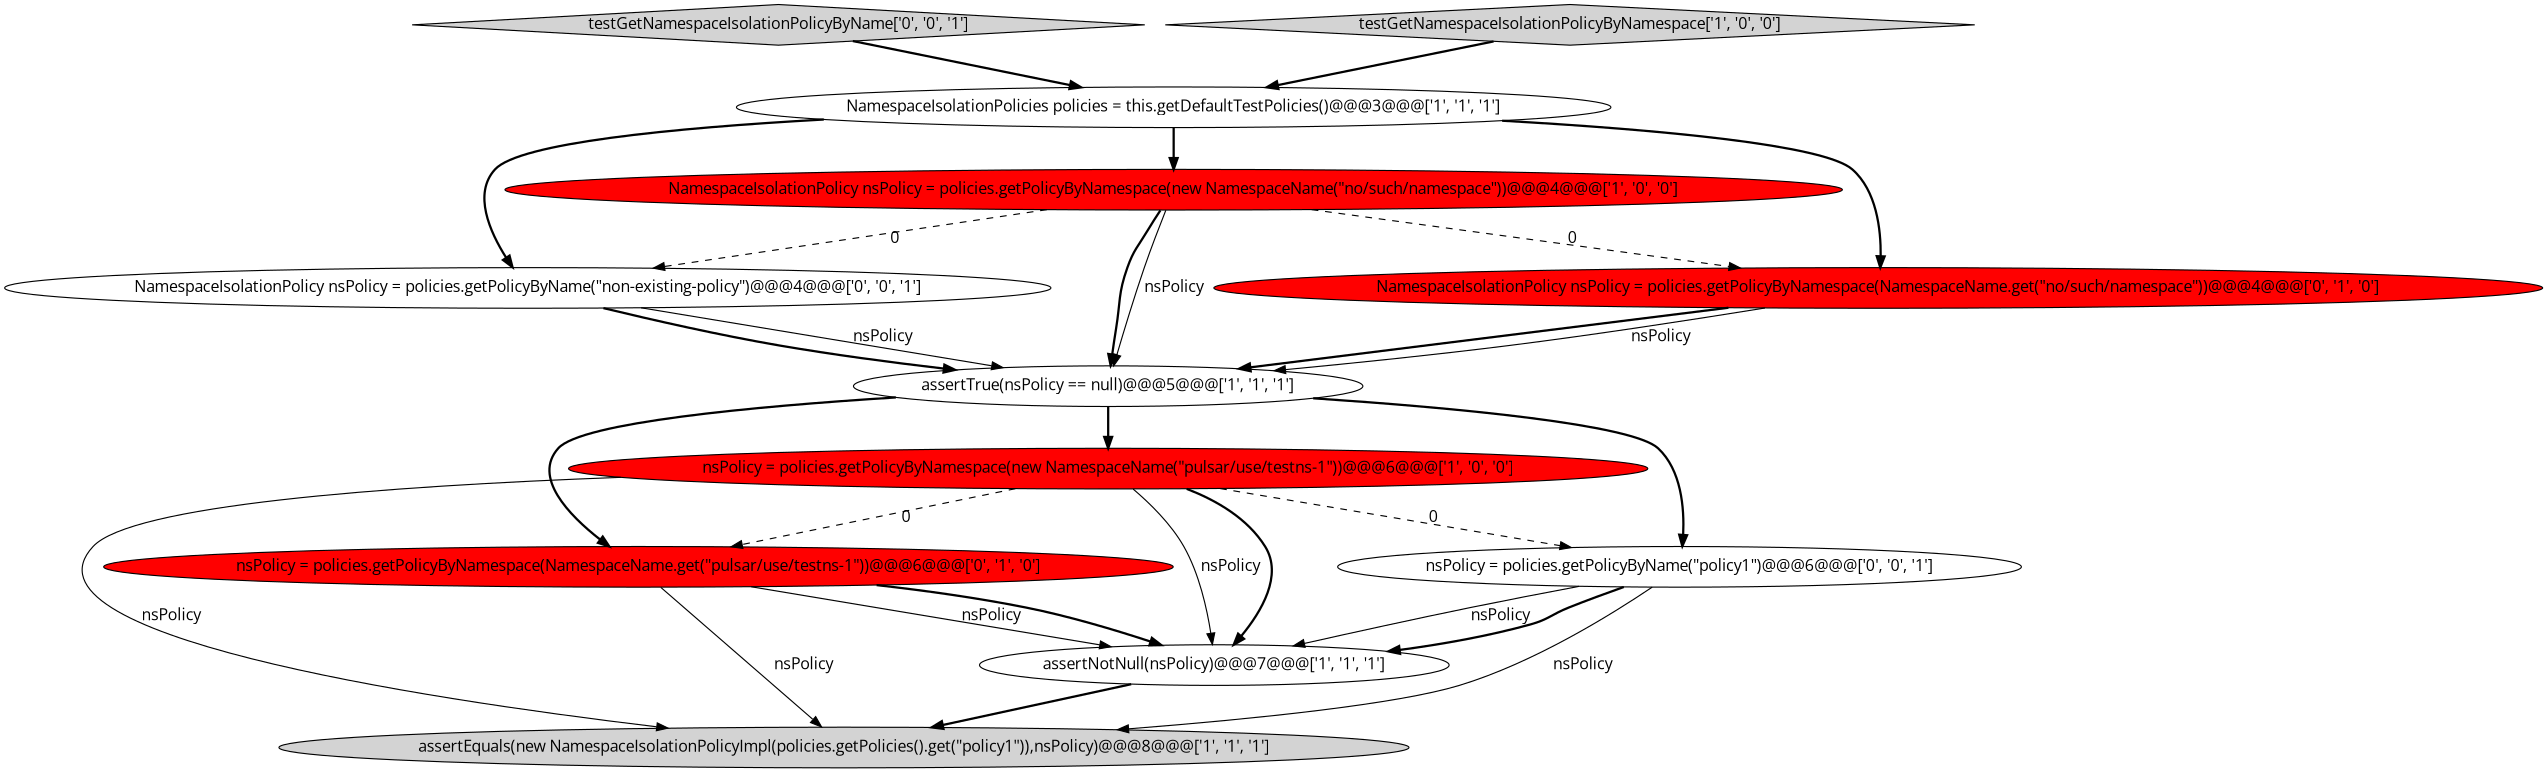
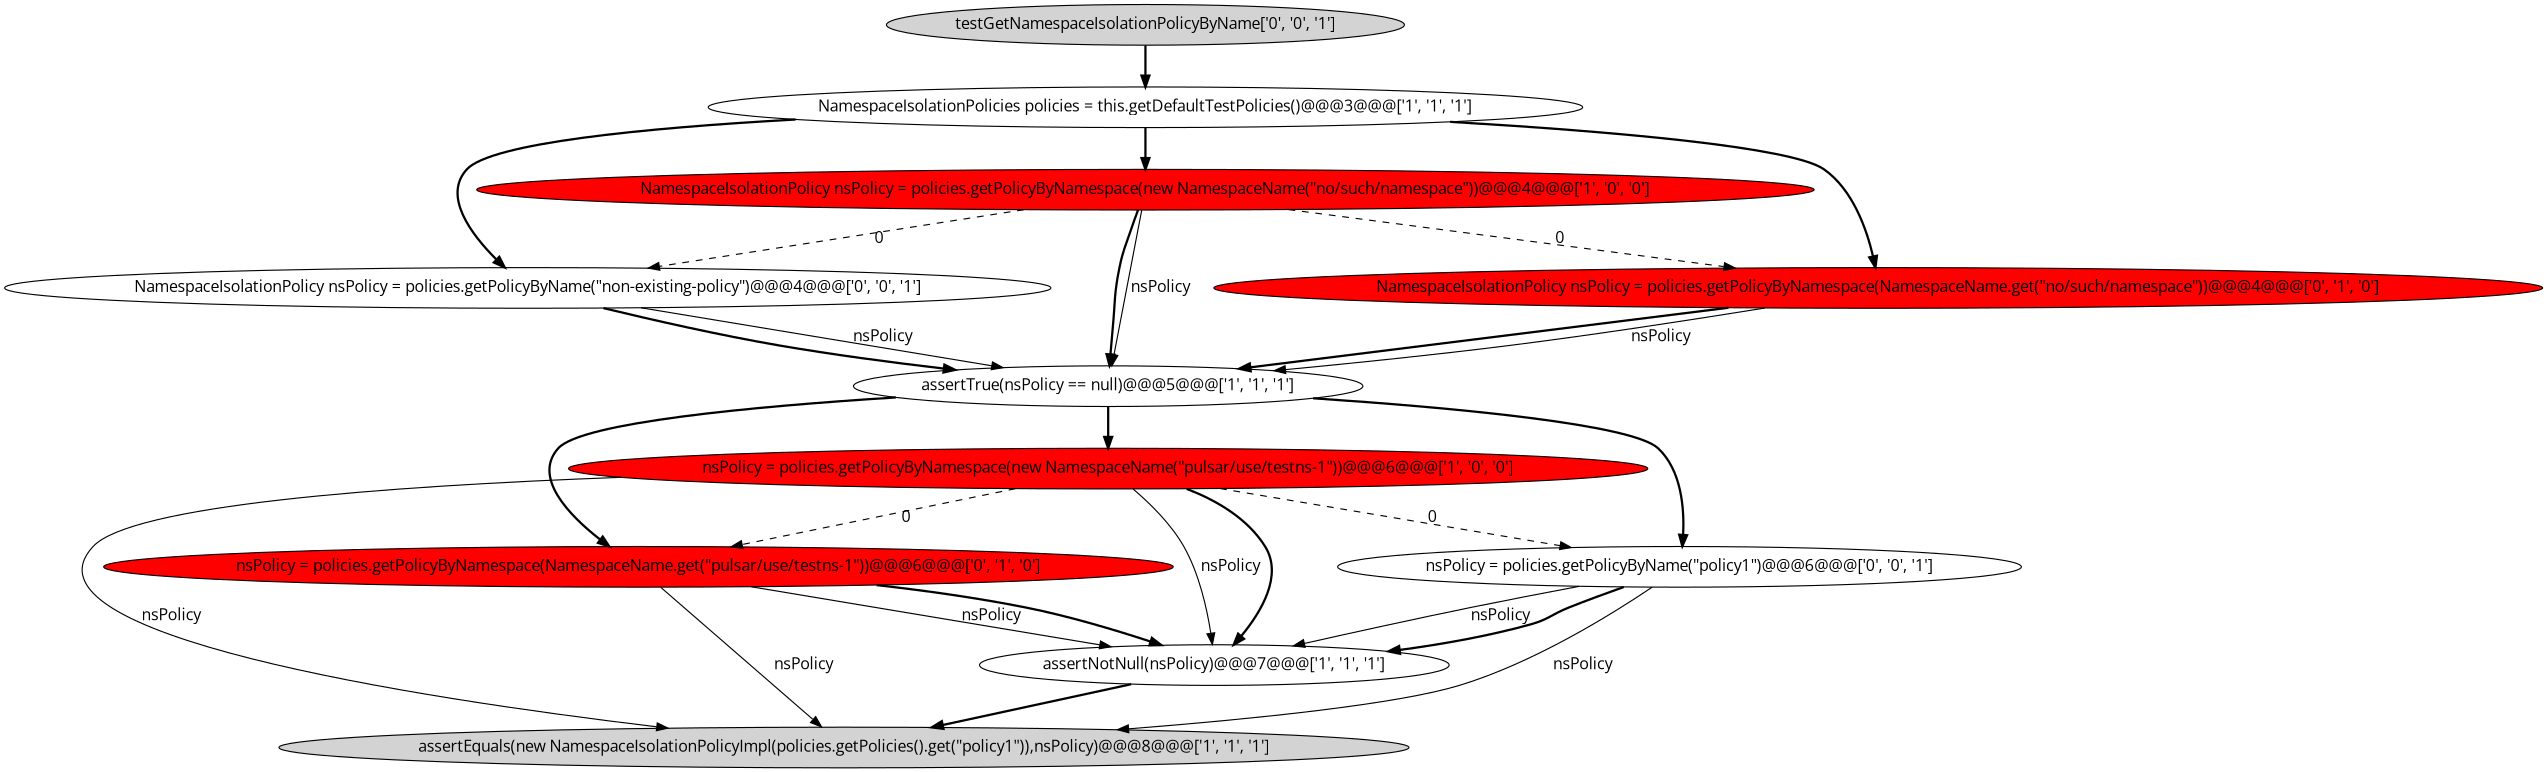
(778, 25) -> (1145, 25)
(1570, 25) -> none
